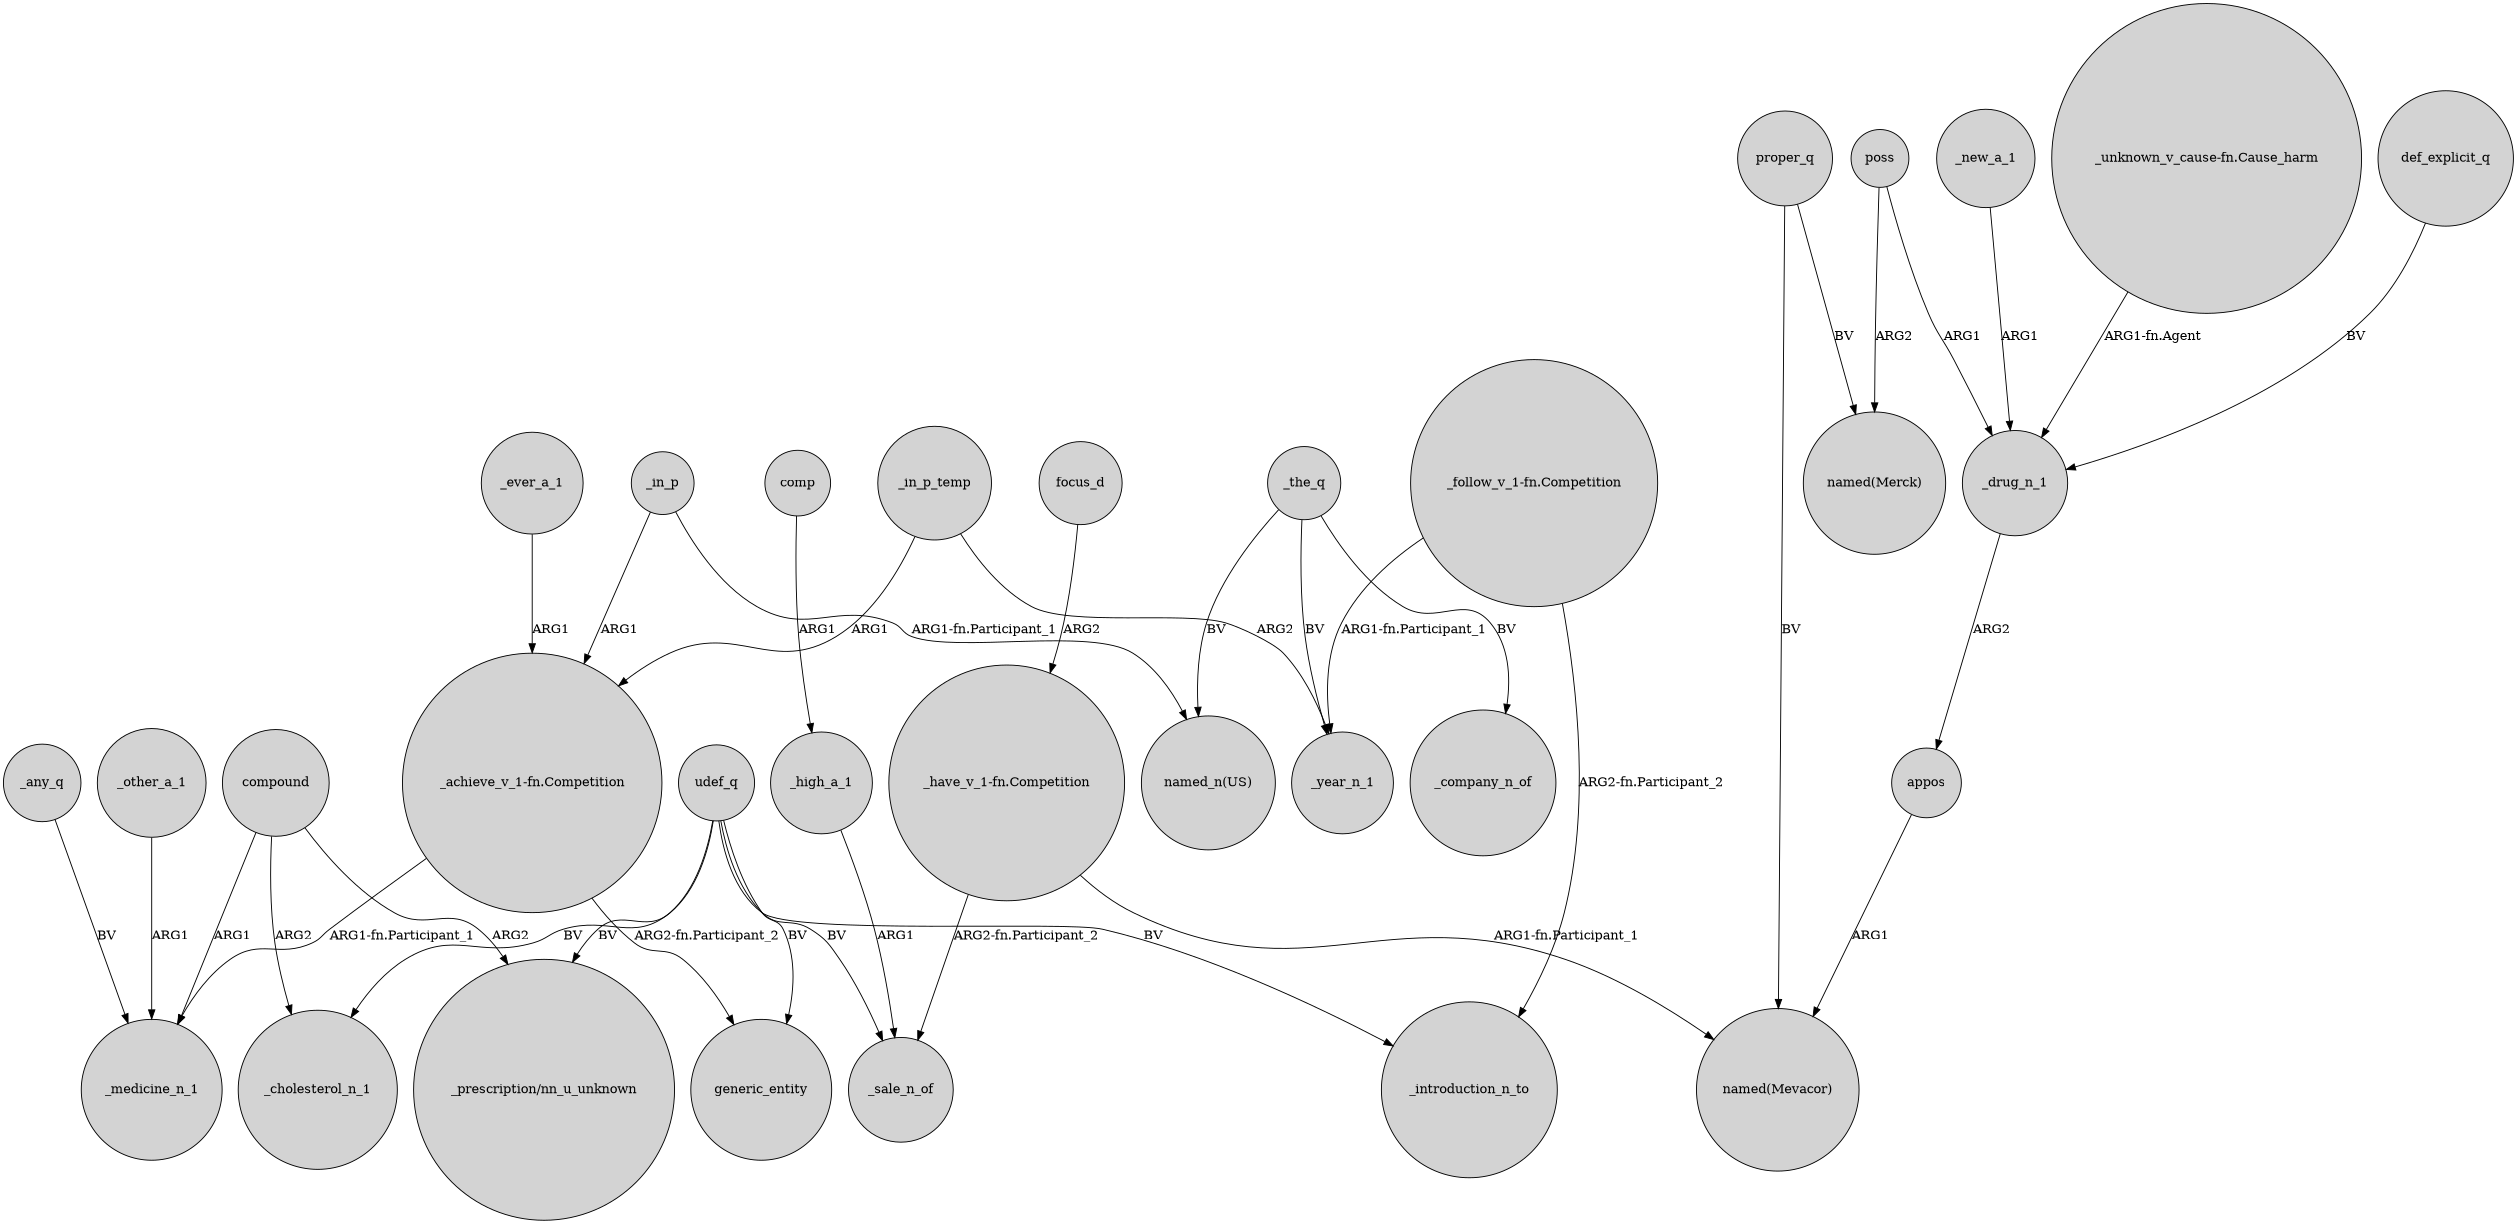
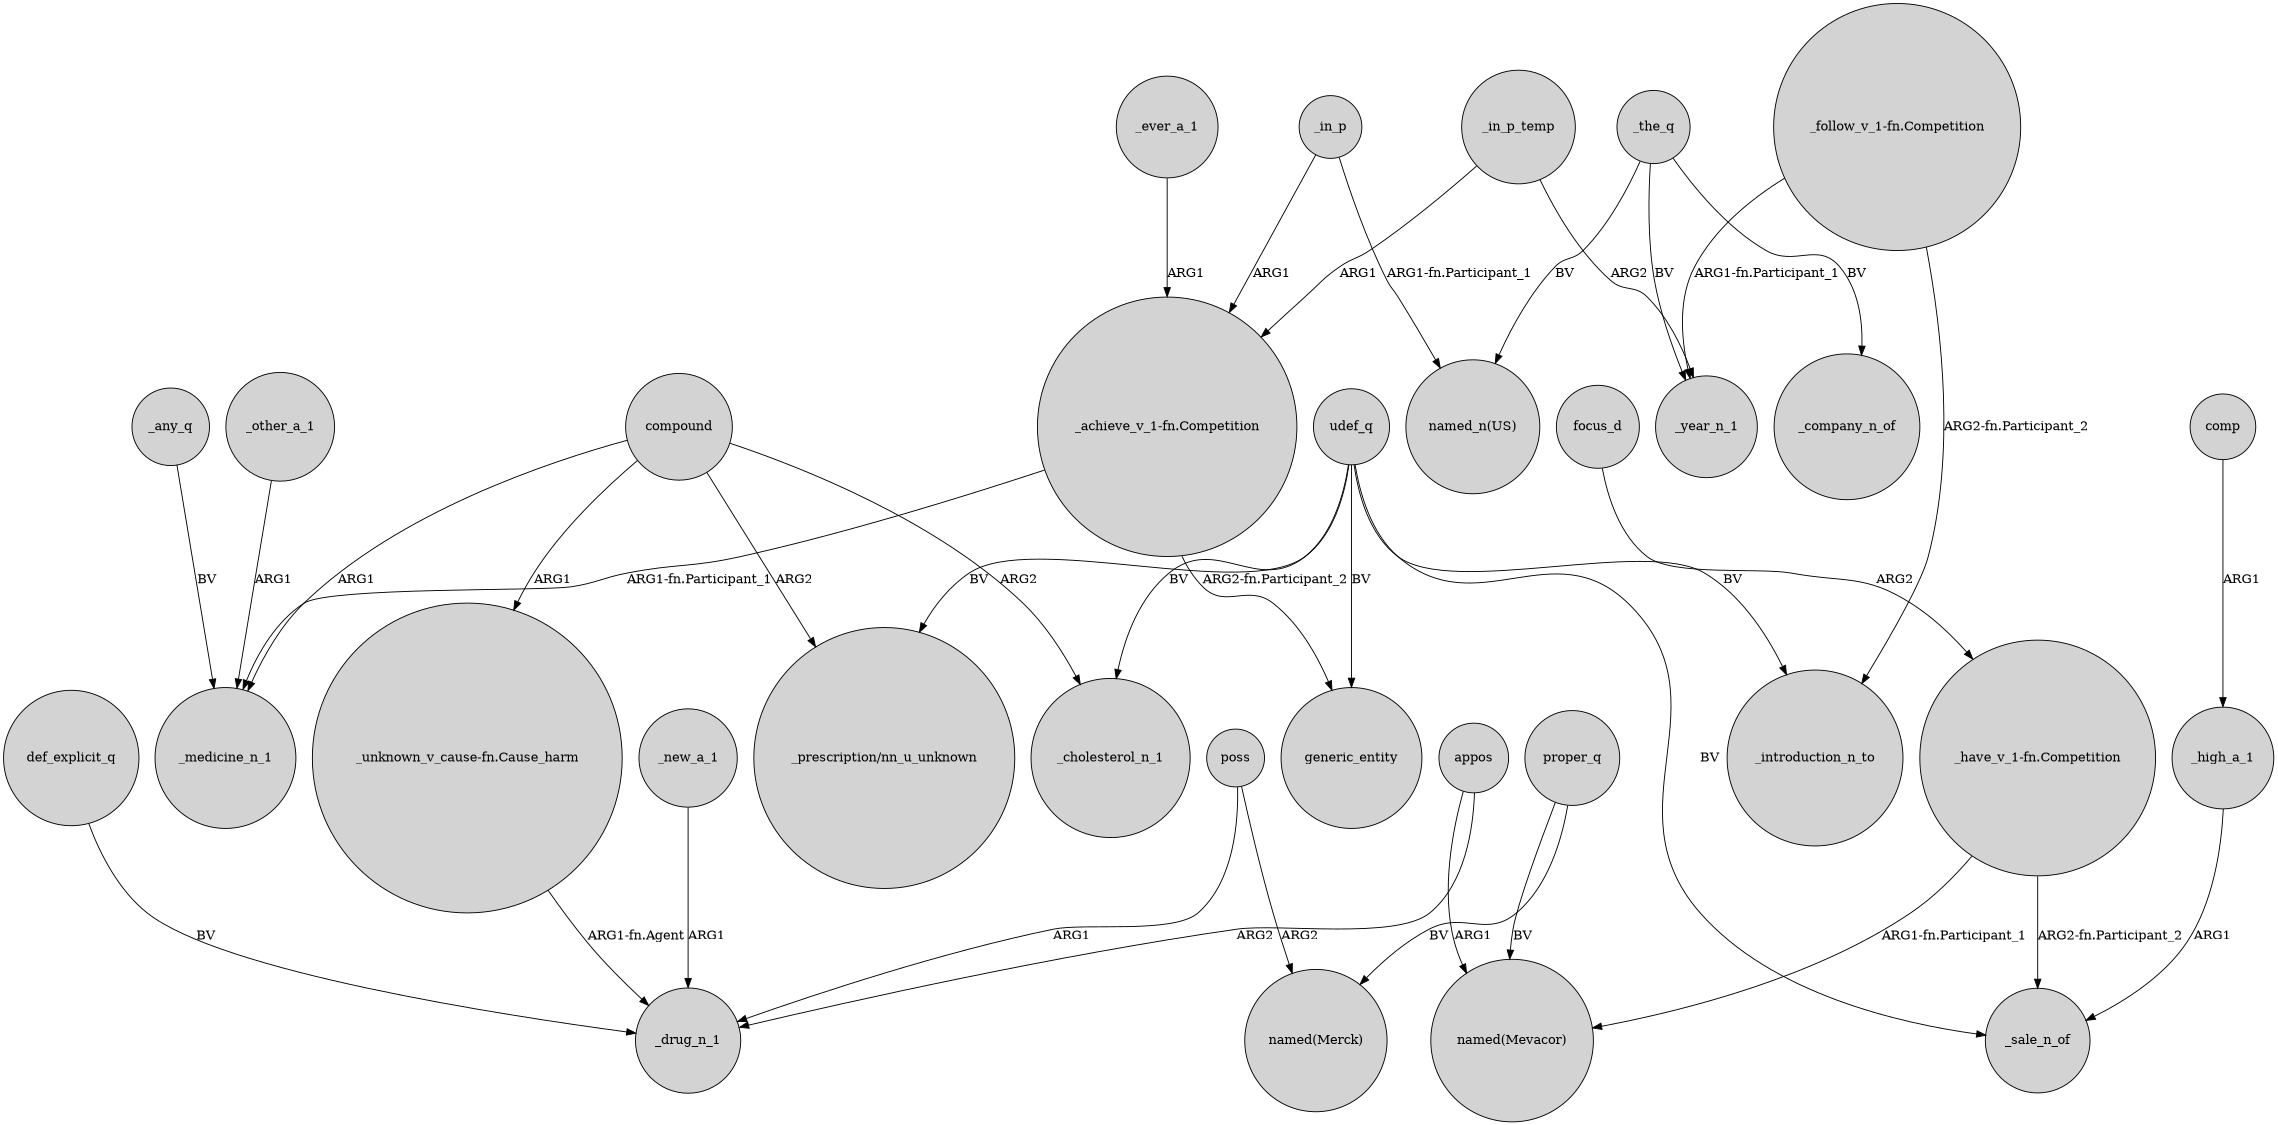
none -> (571, 525)
(1970, 637) -> (1153, 942)
